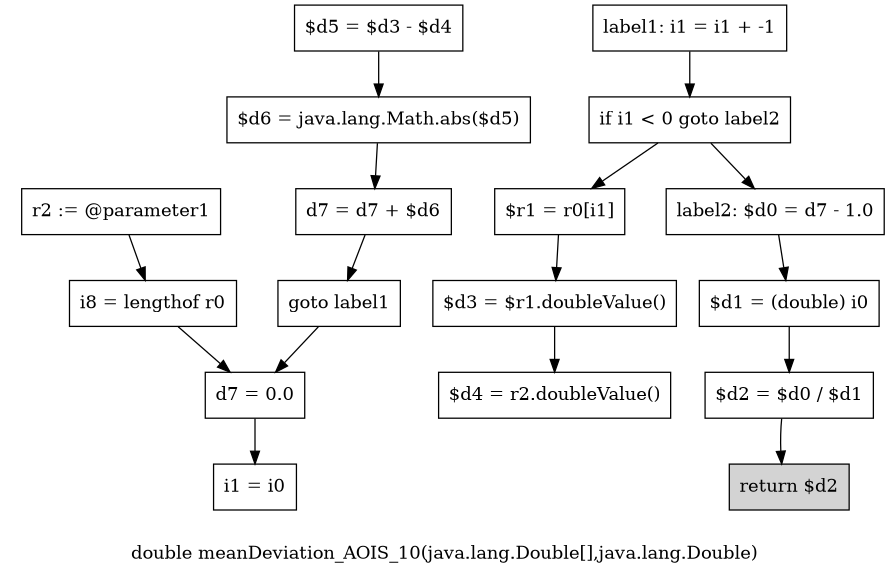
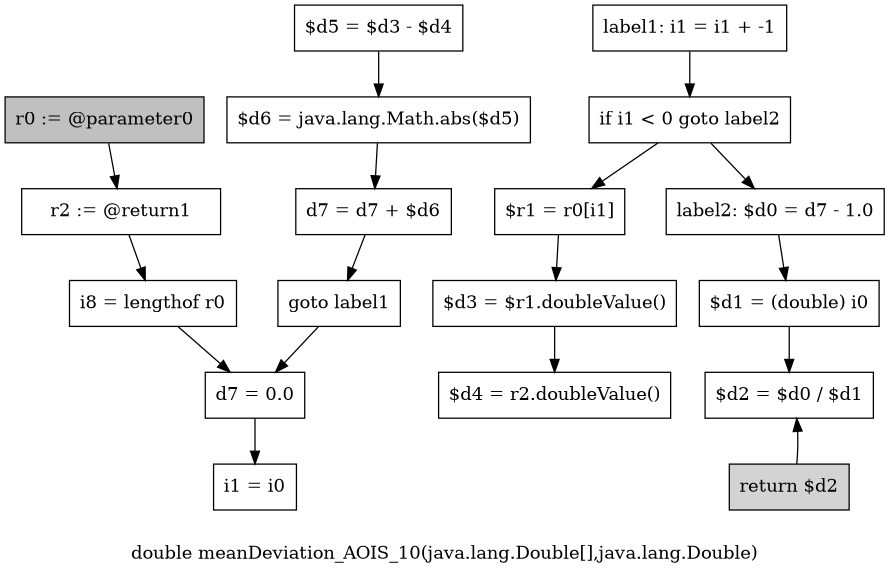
none -> (105, 120)
(121, 212) -> (121, 212)
(781, 435) -> (798, 448)
